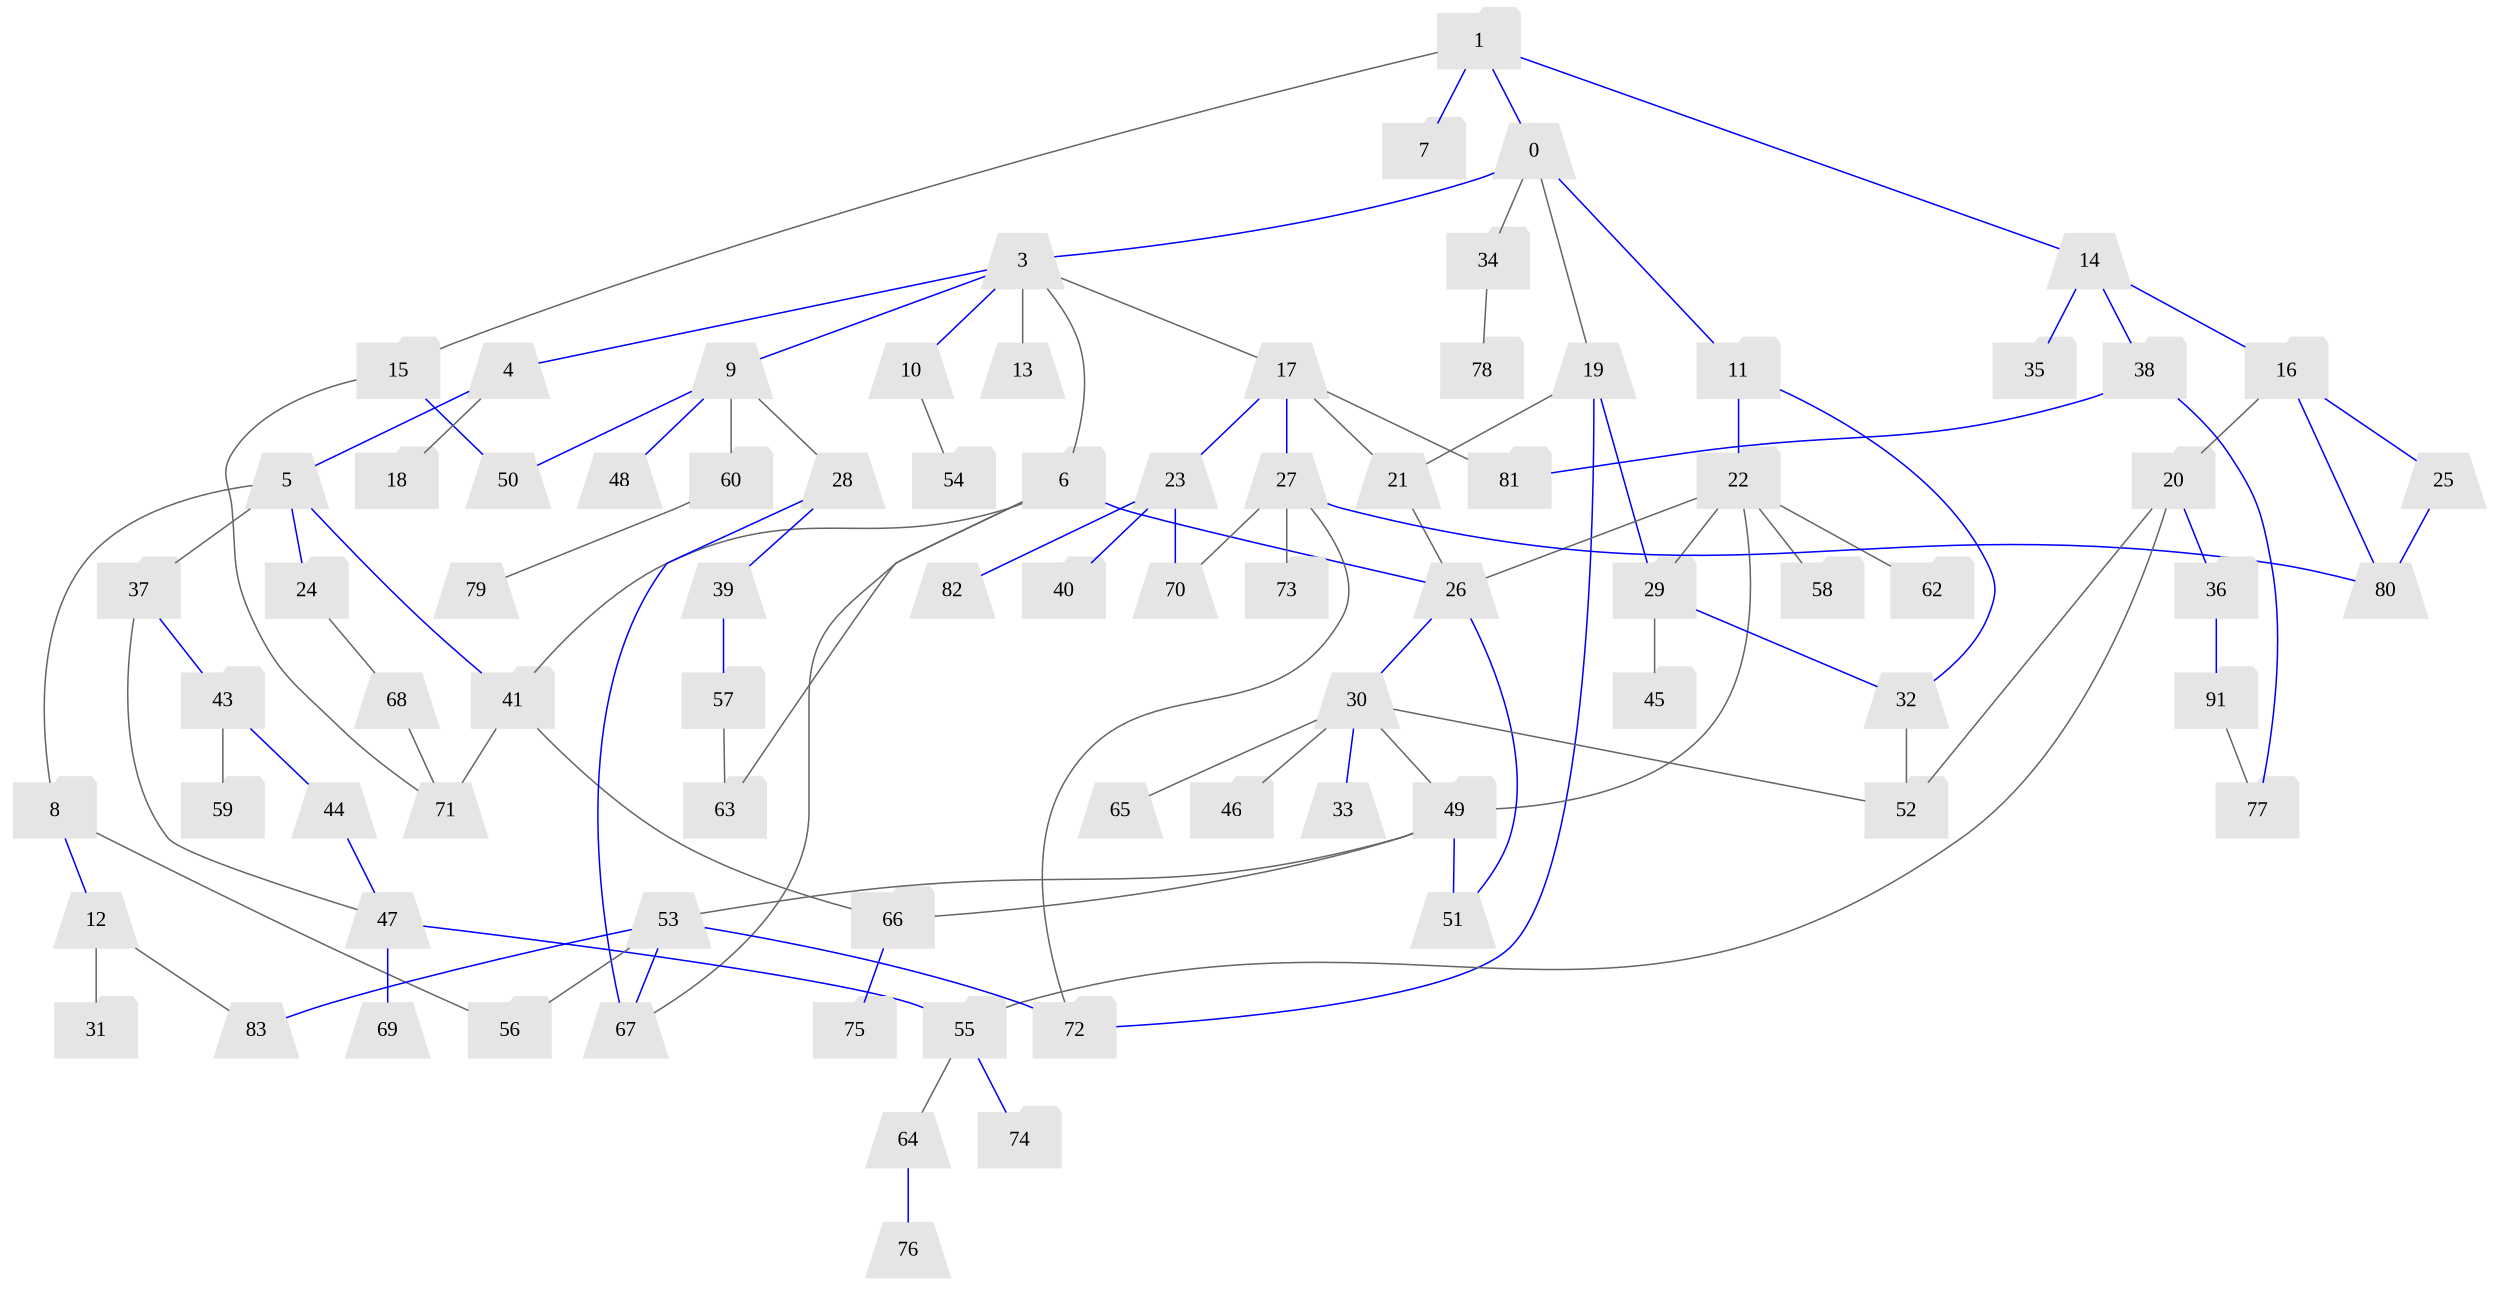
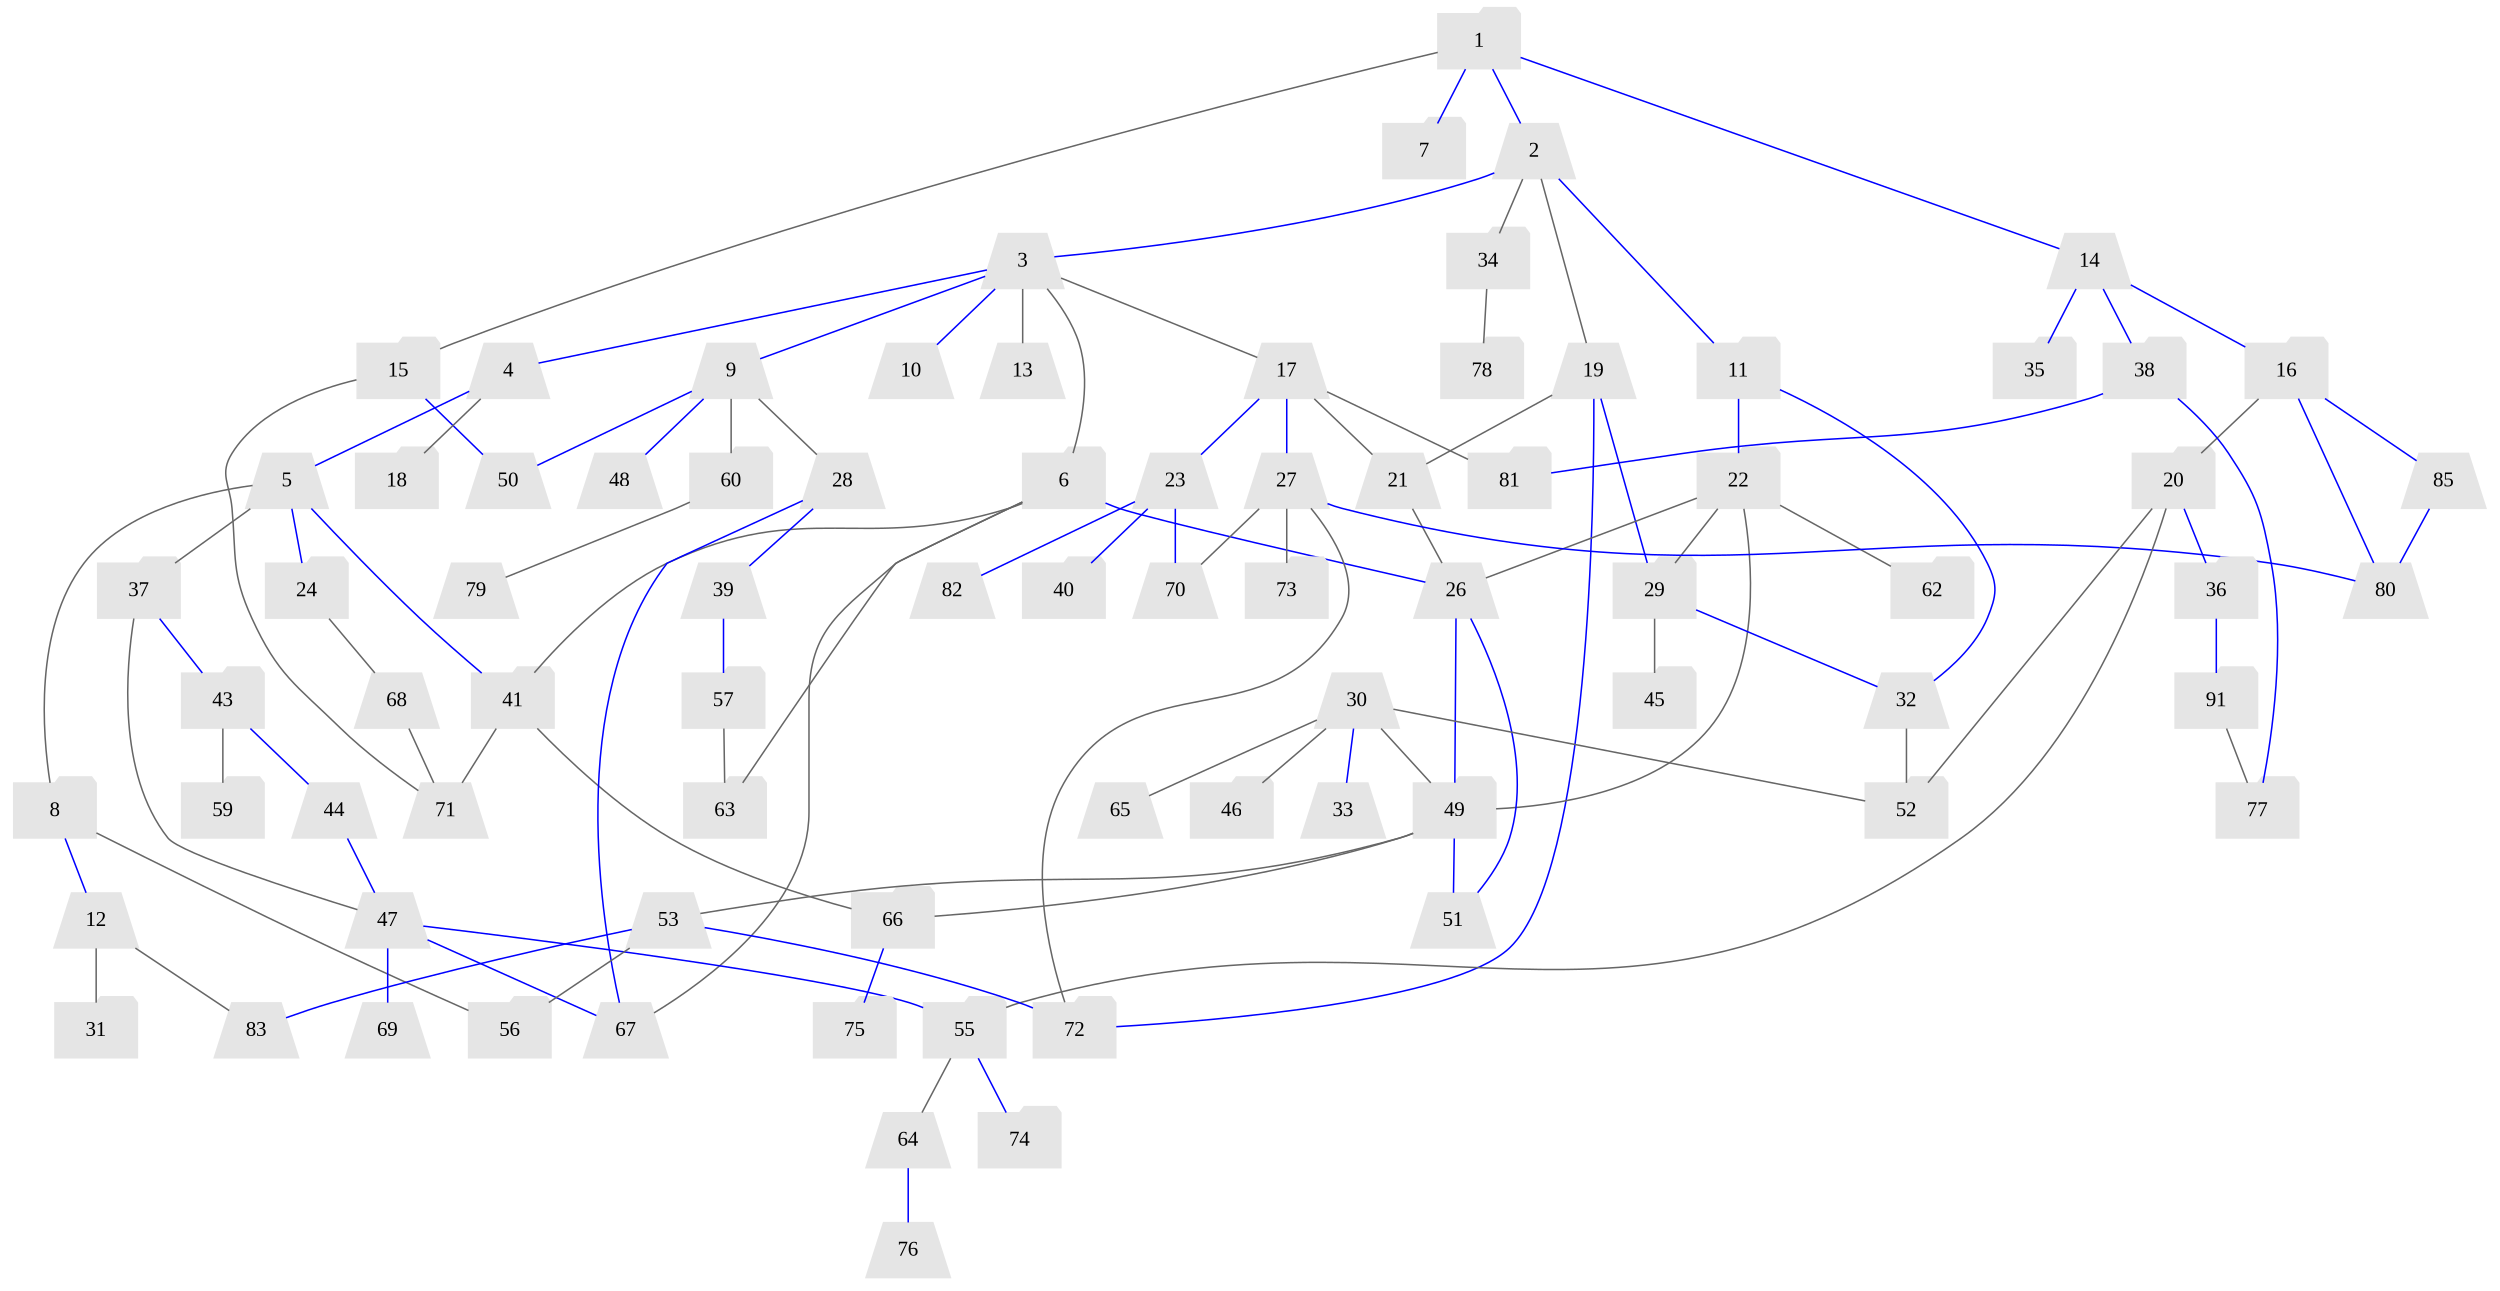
(1534, 151) -> (1534, 151)
(954, 481) -> none
(2444, 481) -> (2444, 481)
(1823, 591) -> none
(1406, 646) -> (1455, 701)
(647, 976) -> (512, 978)
